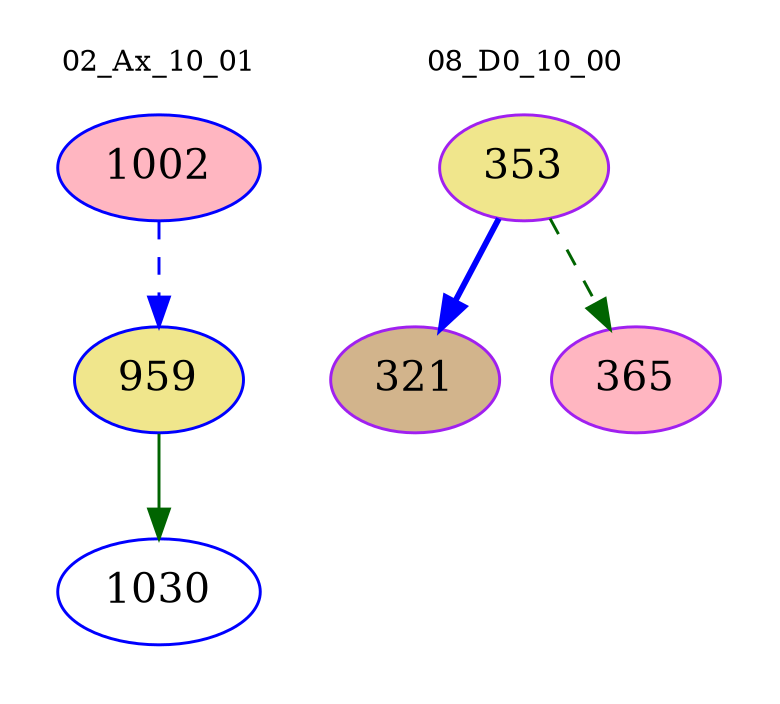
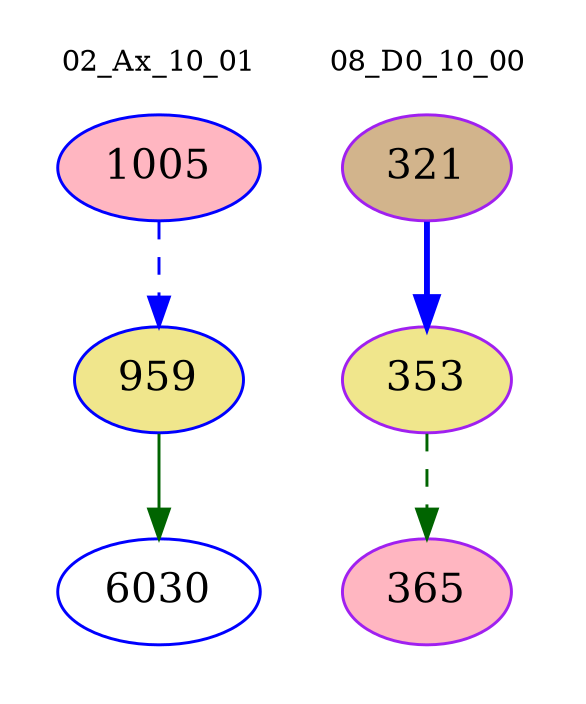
(159, 168) -> (159, 168)
(477, 260) -> (427, 259)
(159, 592) -> (159, 592)
